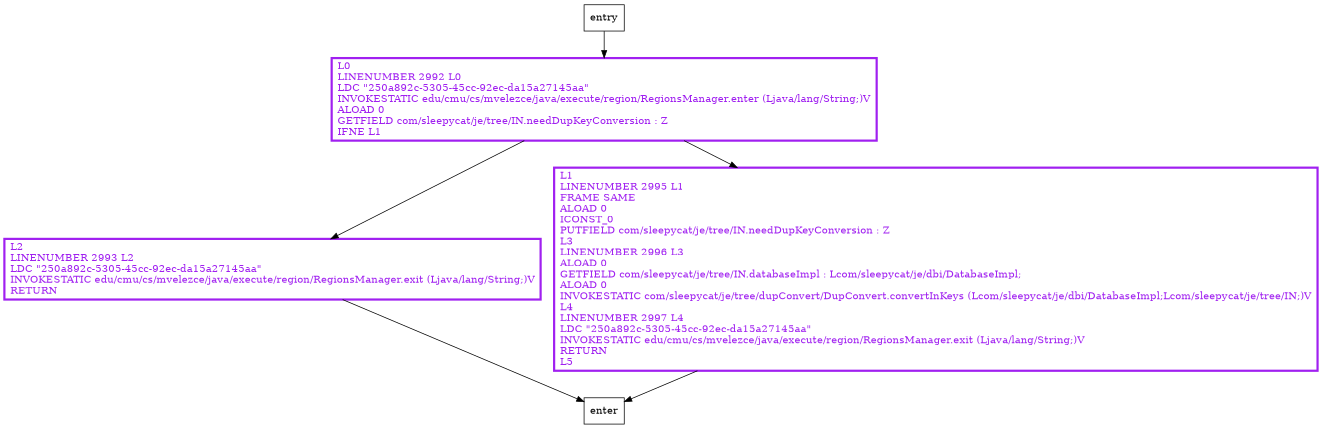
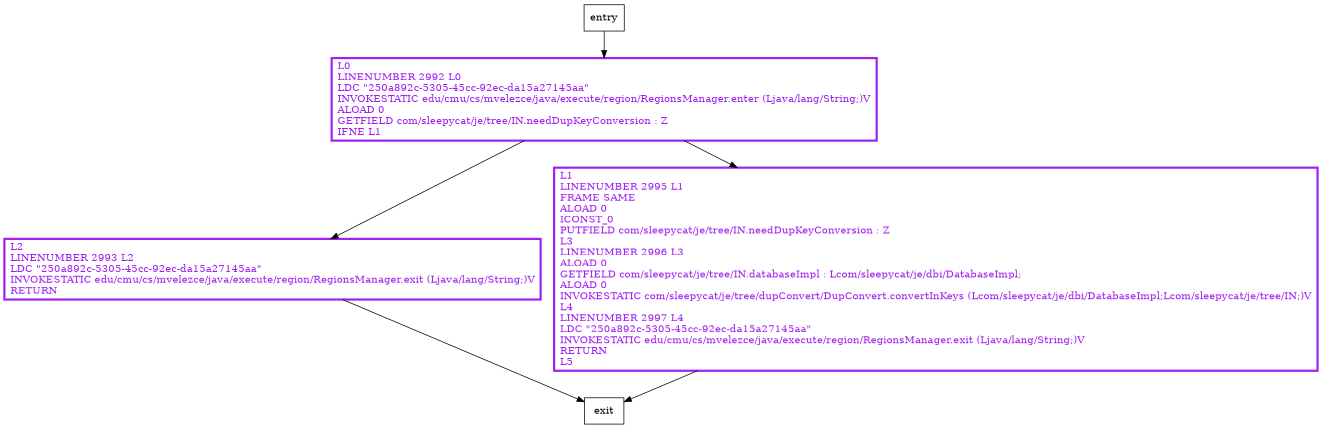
(604, 411) -> (604, 411)
